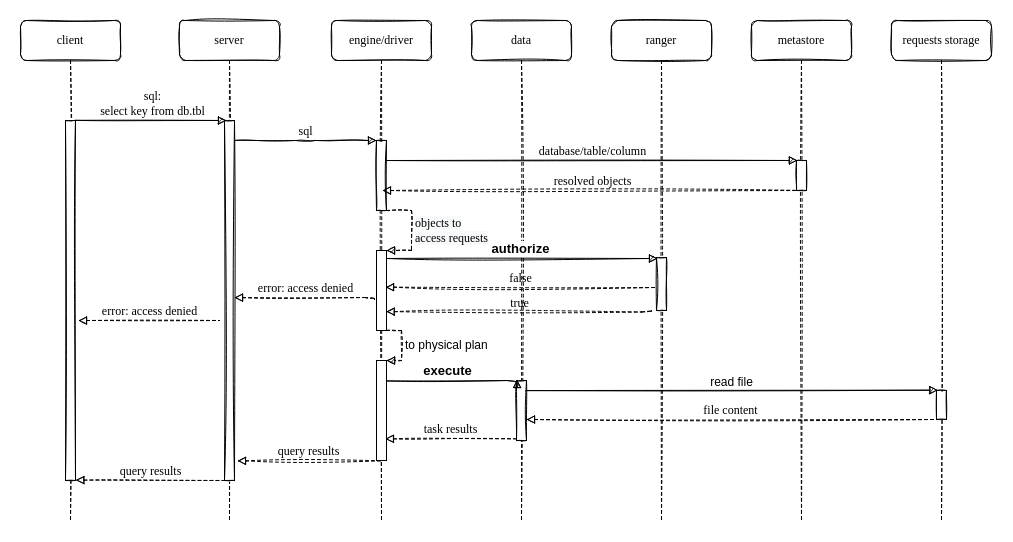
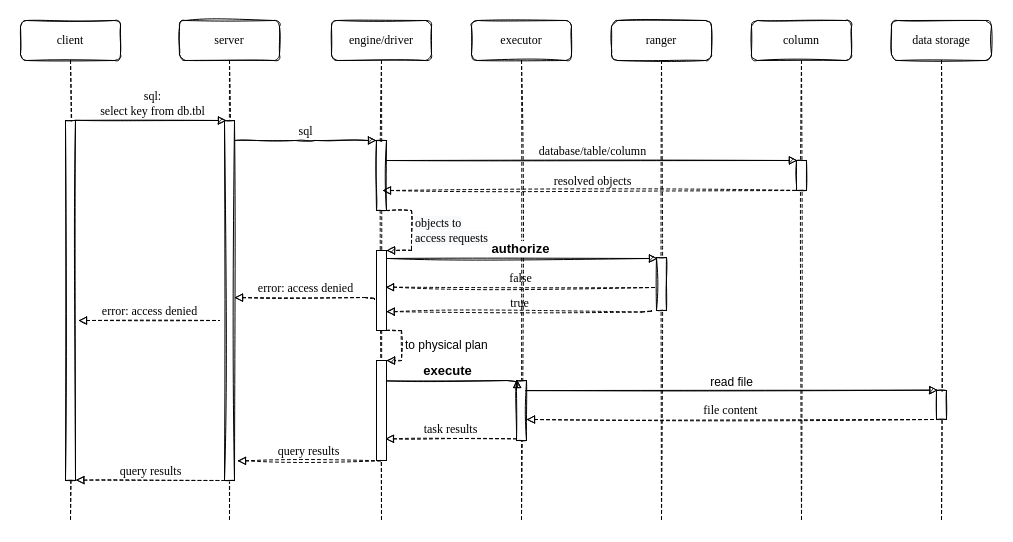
(522, 41) -> (522, 41)
(802, 41) -> (802, 41)
(942, 41) -> (942, 41)
